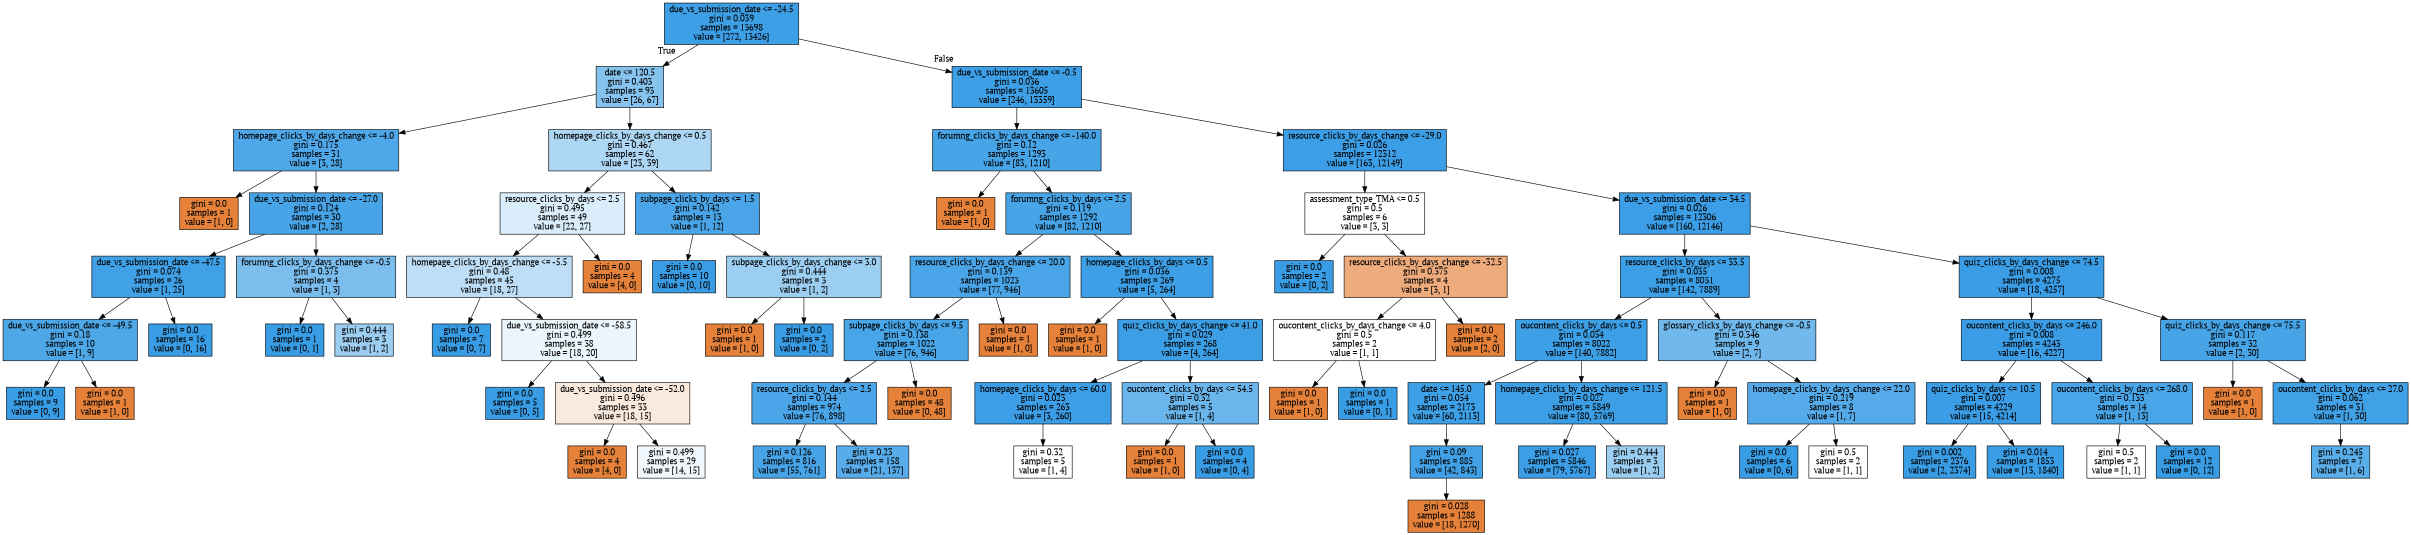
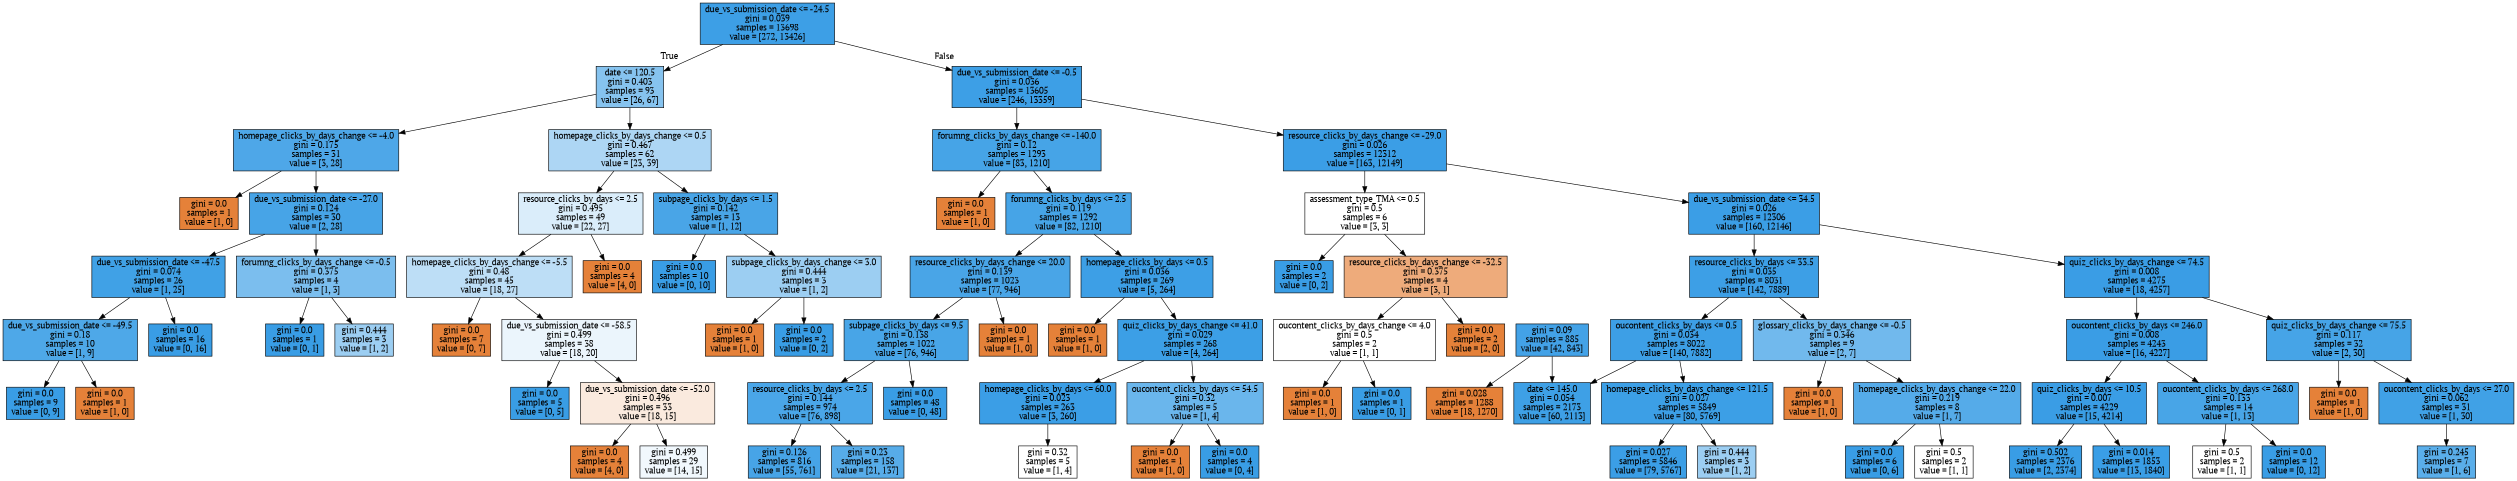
(461, 340) -> (461, 340)
(919, 403) -> (915, 403)
(1446, 432) -> (1552, 366)
(1940, 462) -> (2046, 462)
